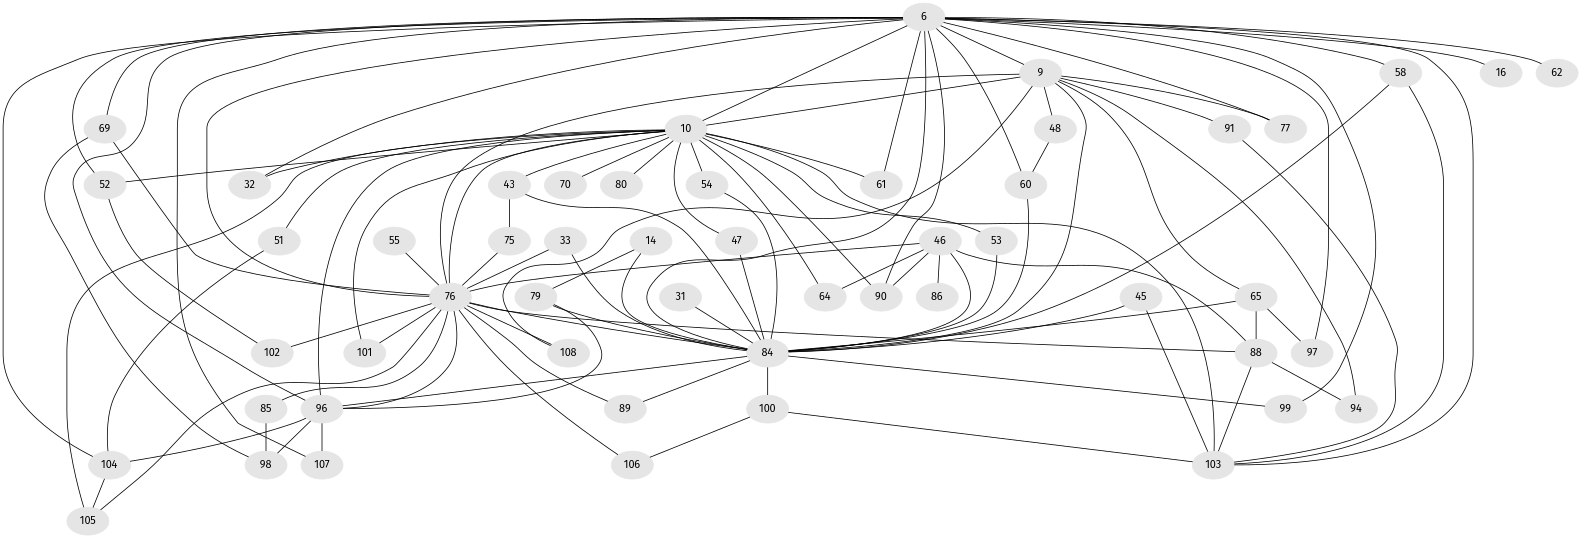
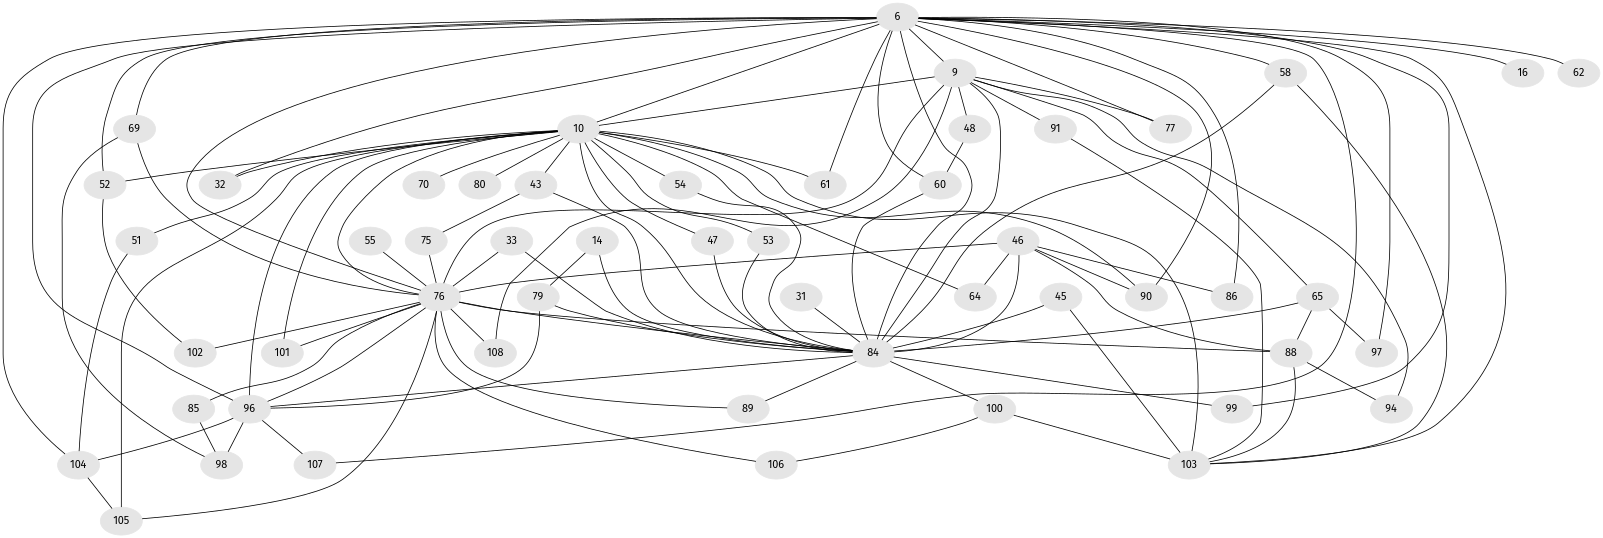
none -> (1159, 69)
none -> (687, 282)
